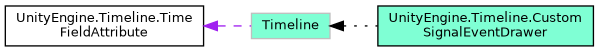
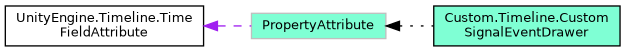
(291, 26) -> (319, 26)
(486, 26) -> (527, 26)
